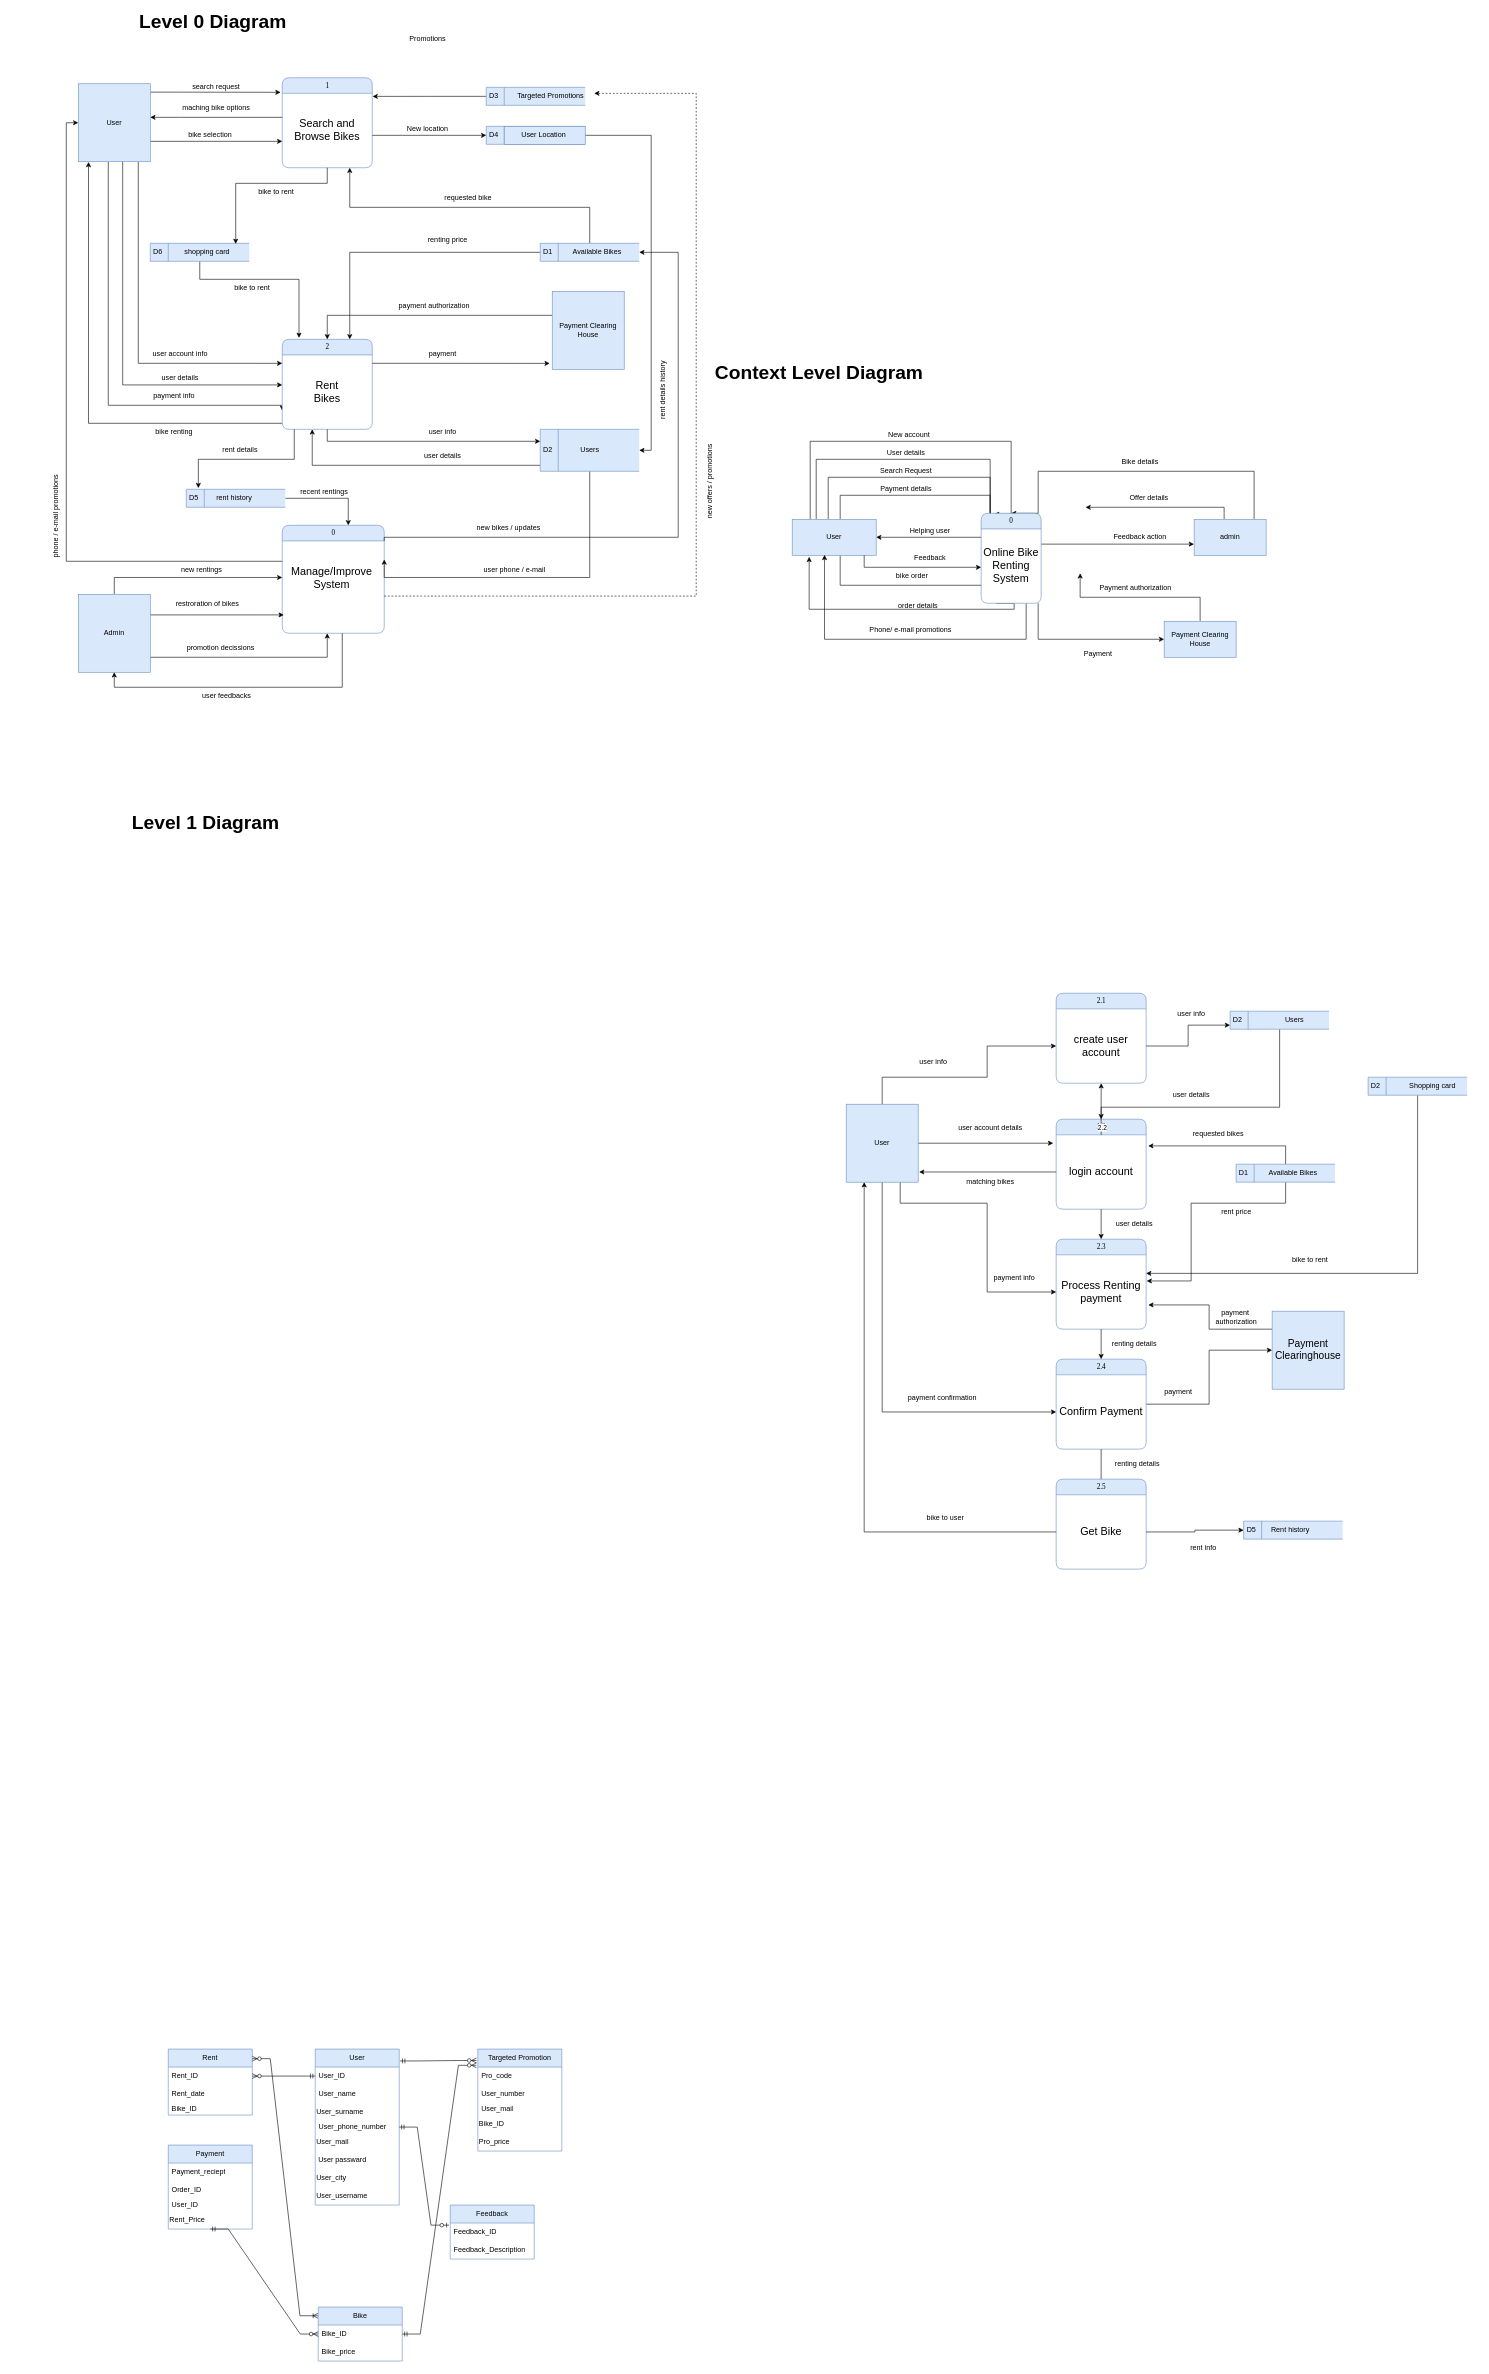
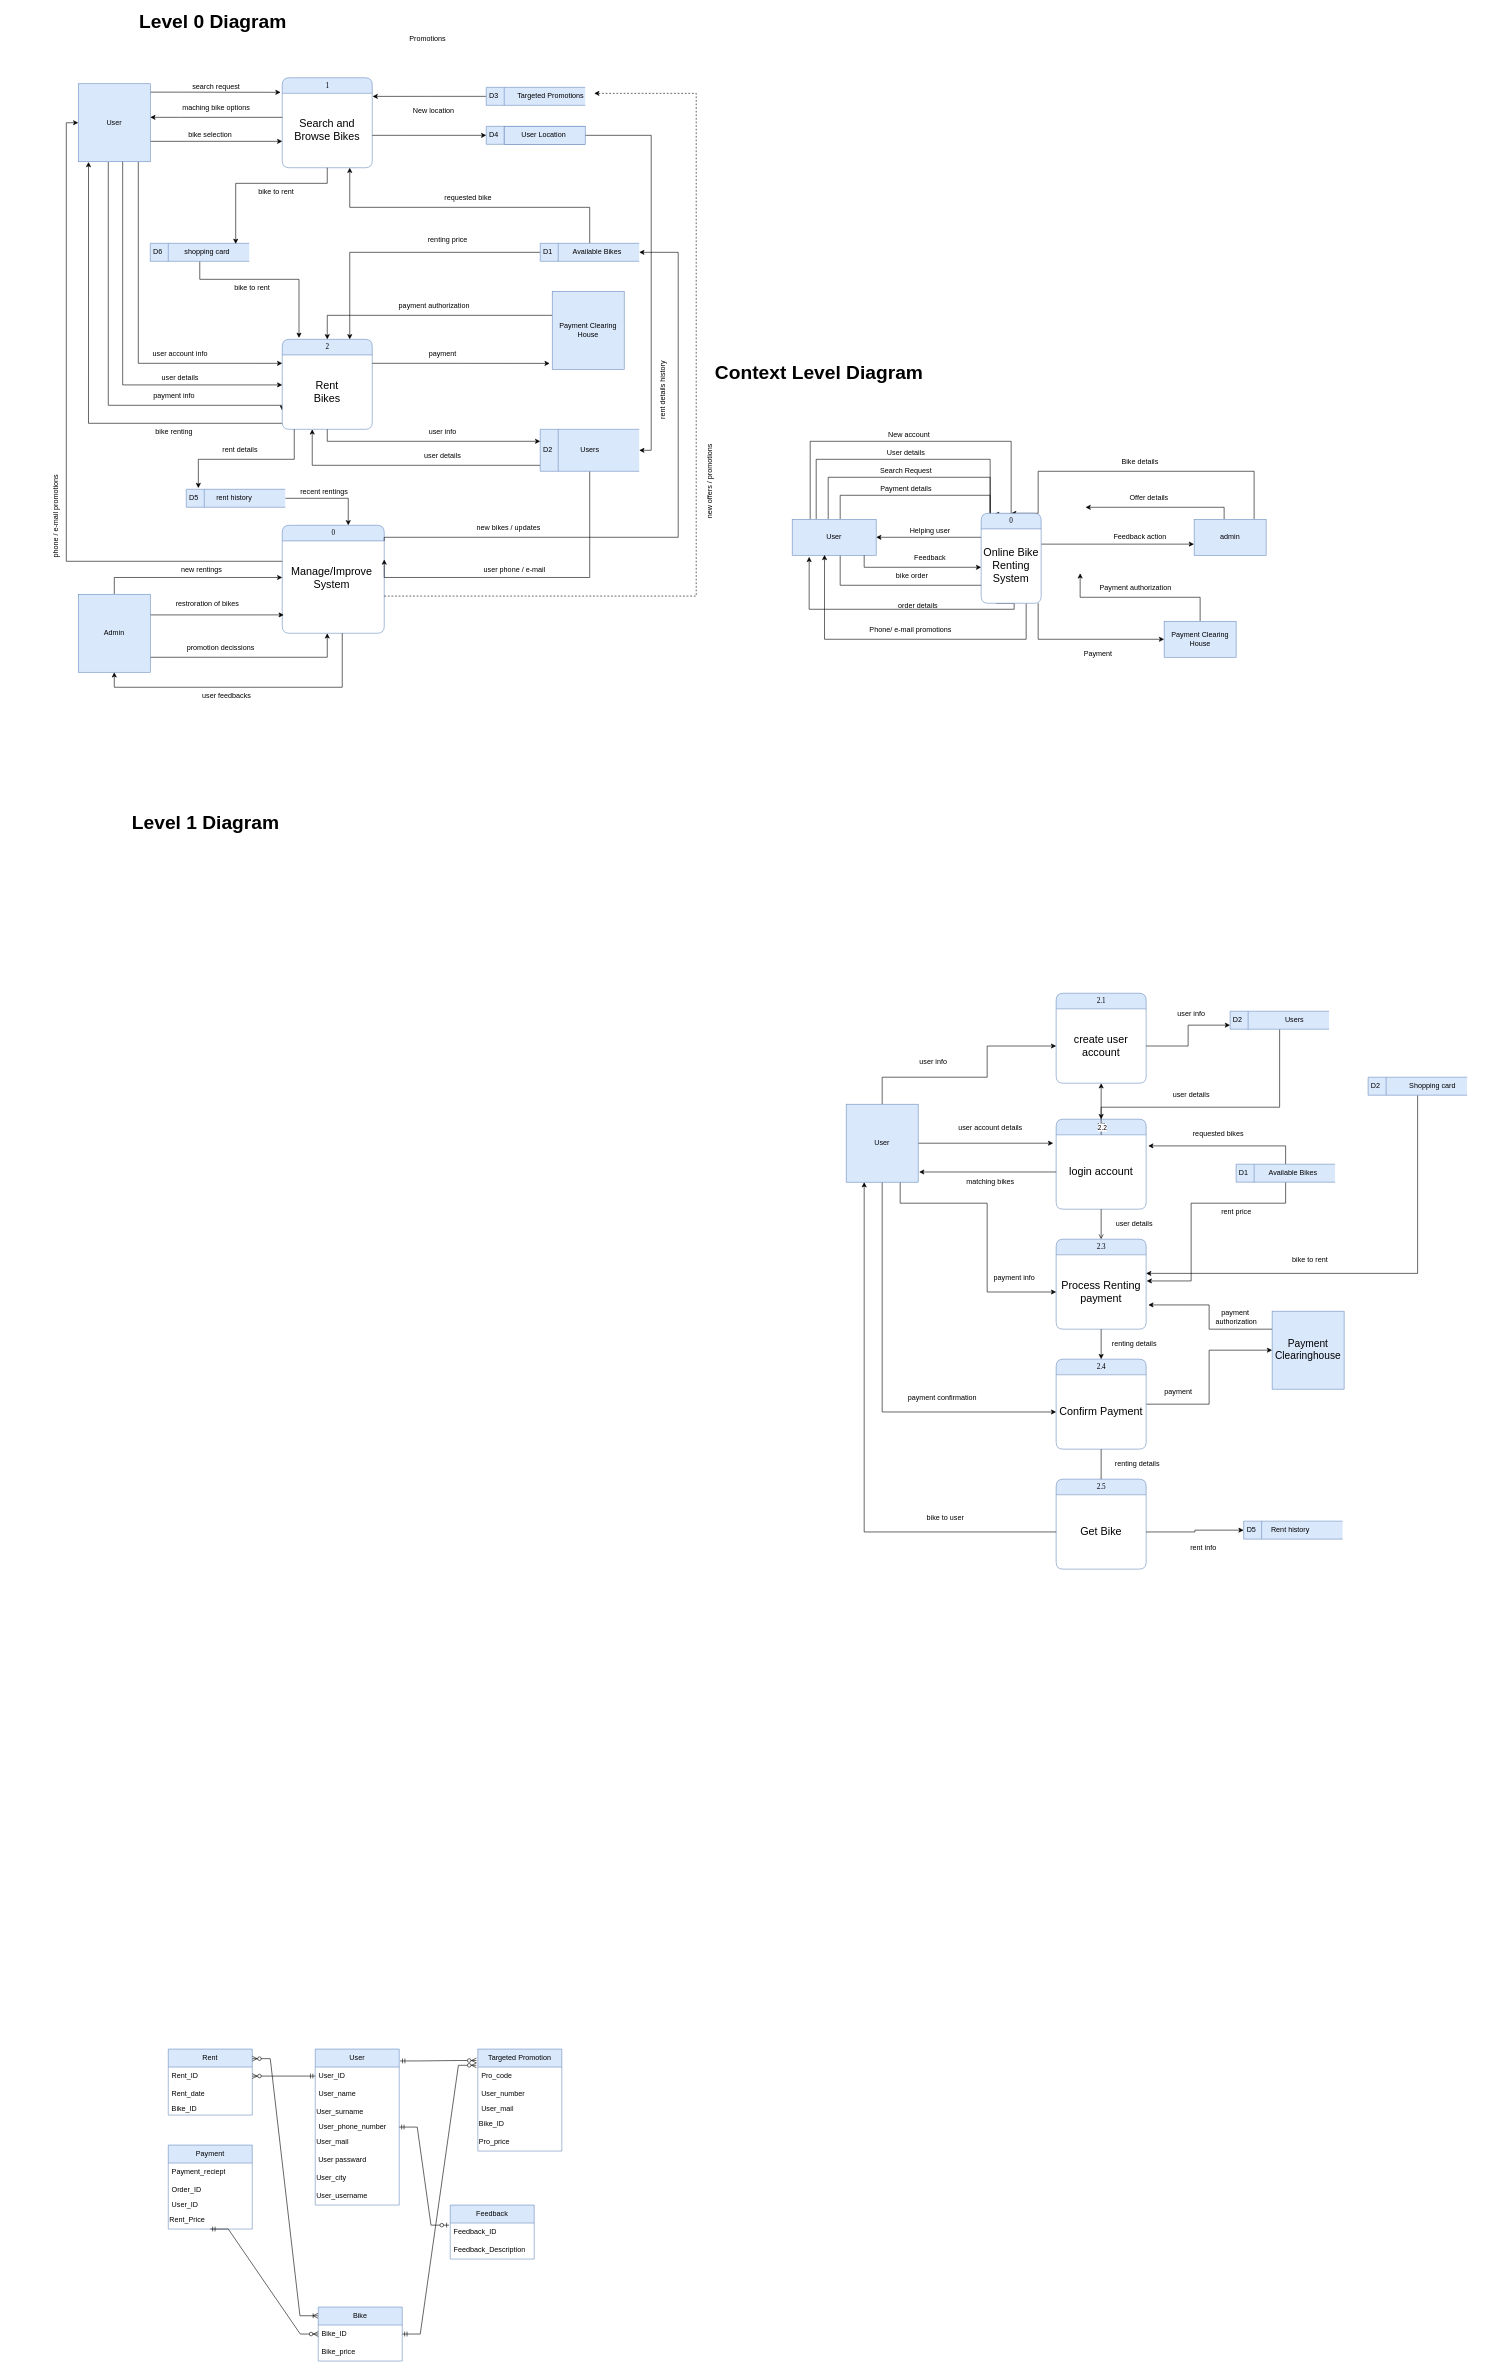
(428, 129) -> (434, 111)
(1101, 1233) -> (1101, 1235)
